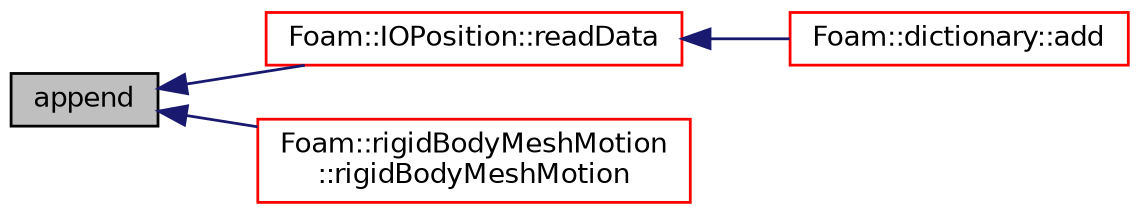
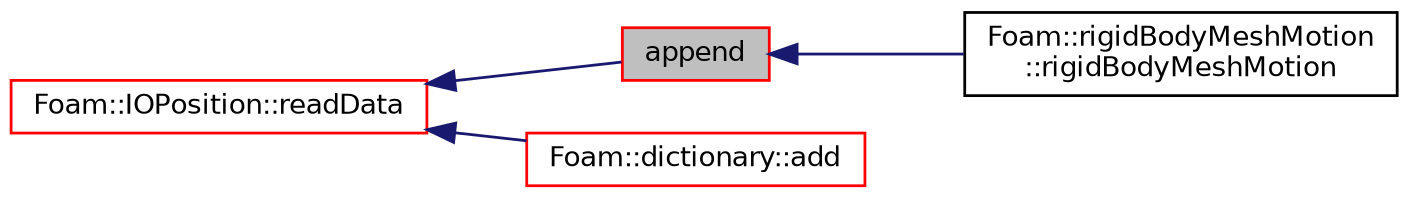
(245, 75) -> (538, 71)
(85, 100) -> (696, 54)
(474, 161) -> (1181, 54)
